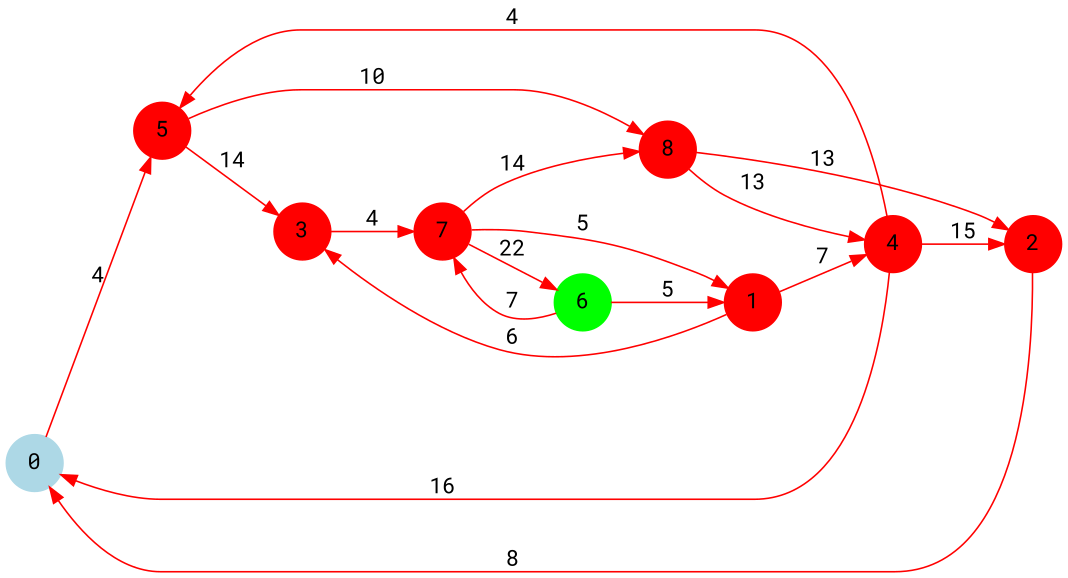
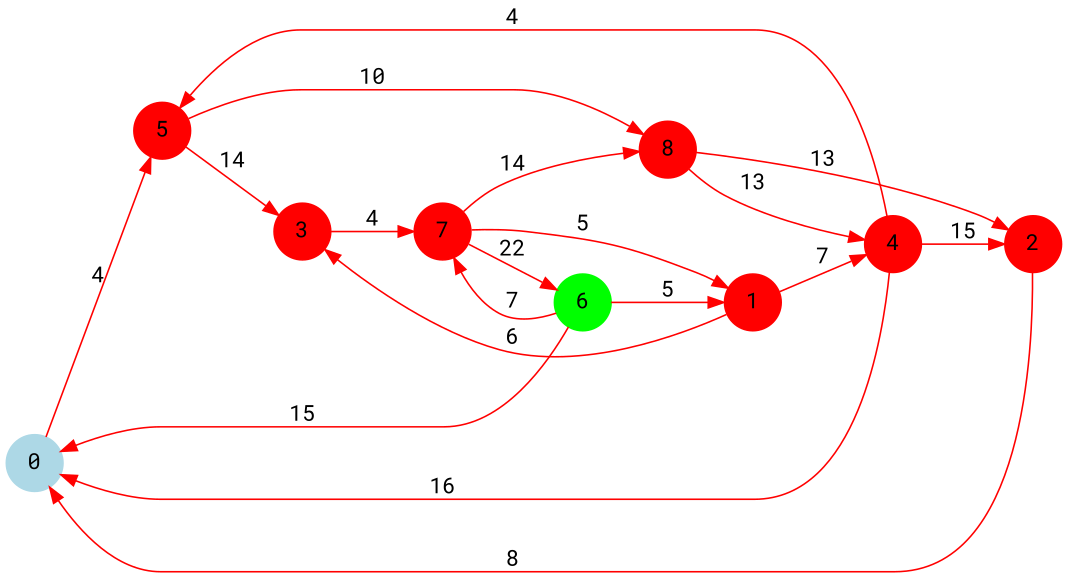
none -> (342, 427)
